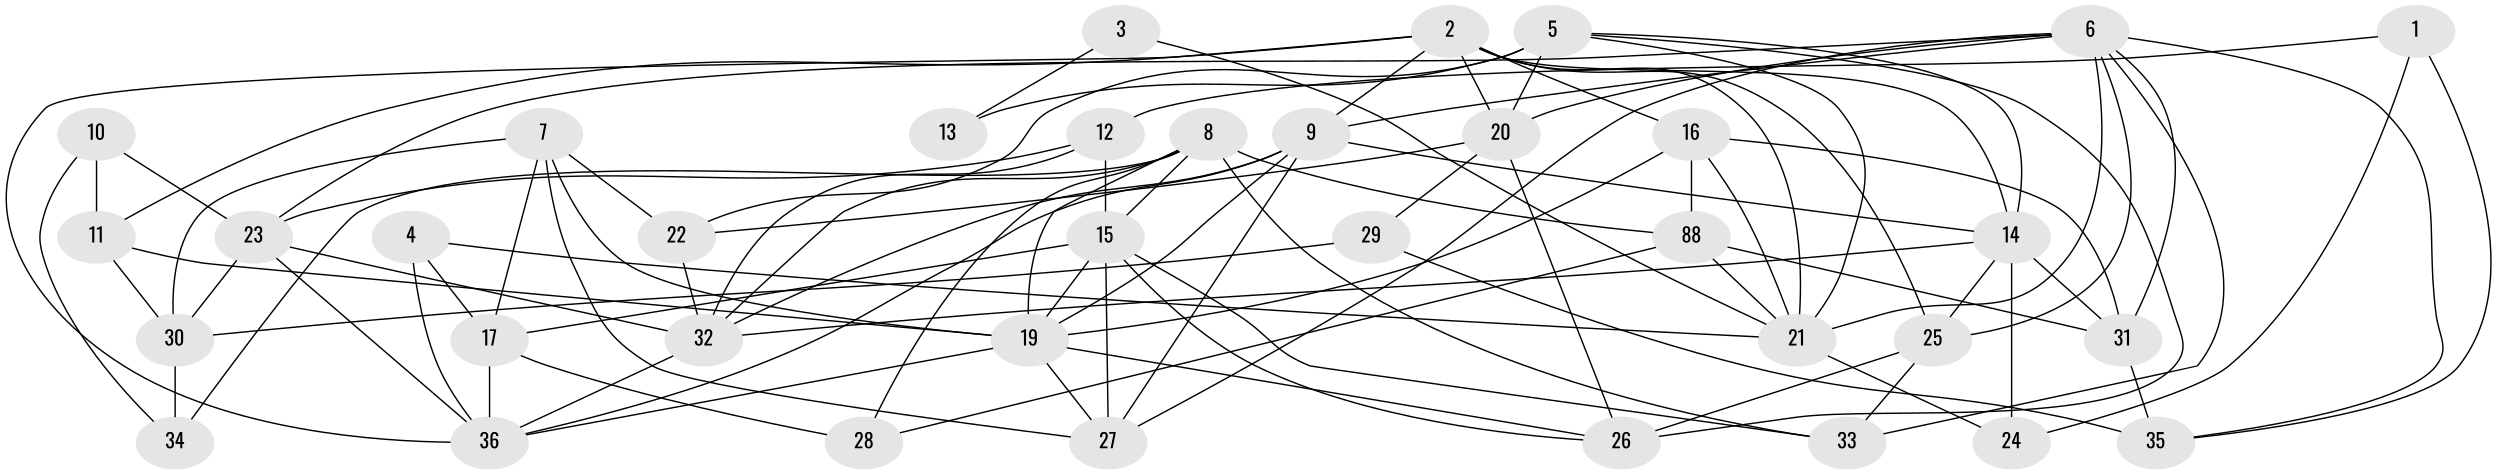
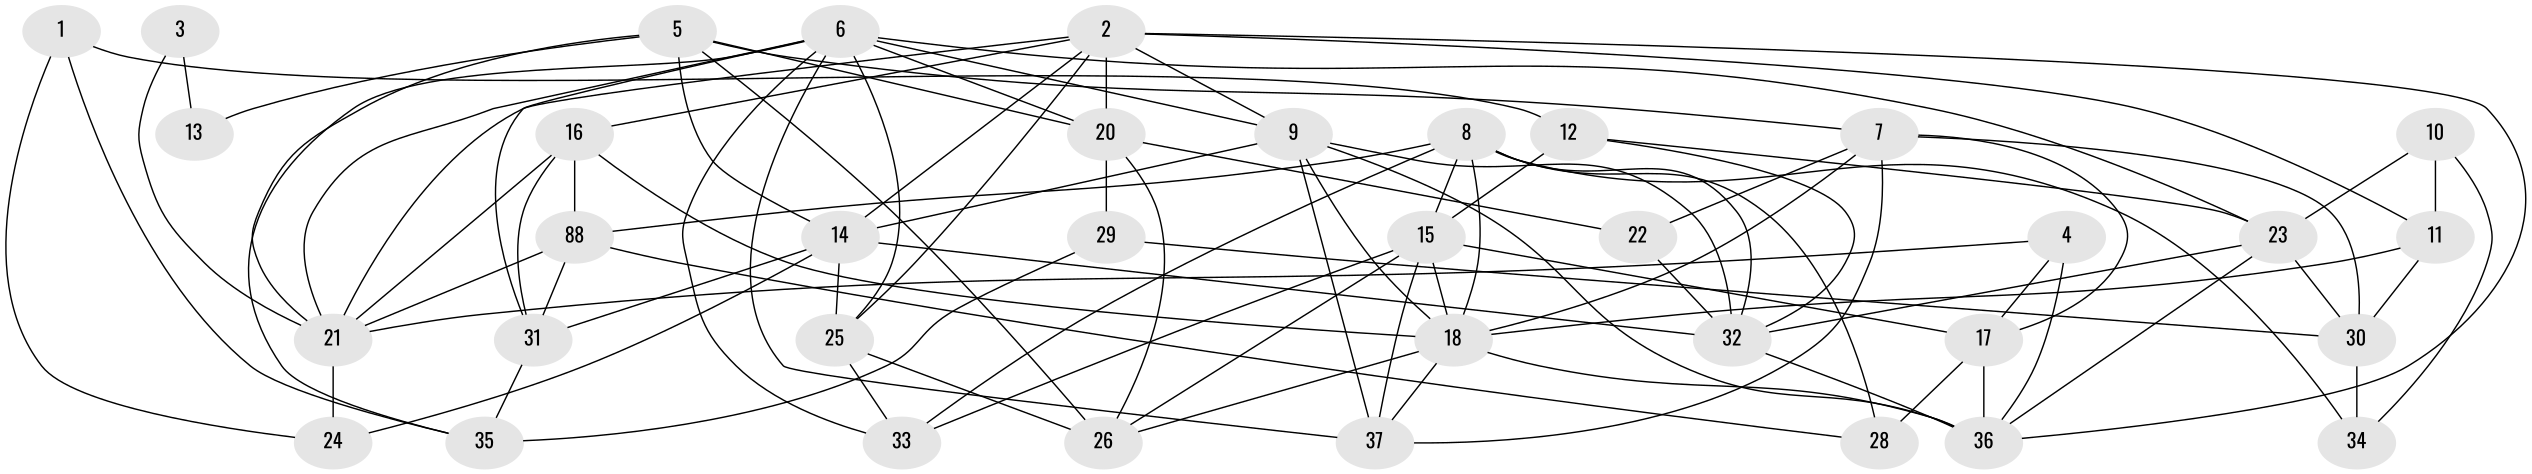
(1164, 75) -> (1276, 93)
(1030, 340) -> (1454, 340)
(1108, 443) -> (1375, 443)
